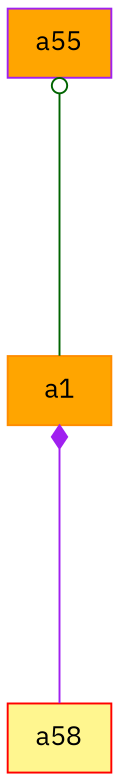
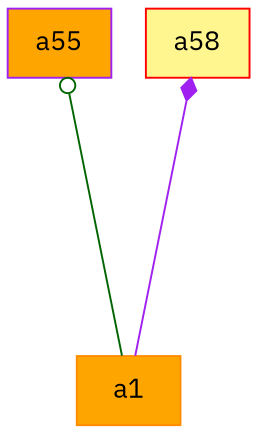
(60, 576) -> (161, 228)
